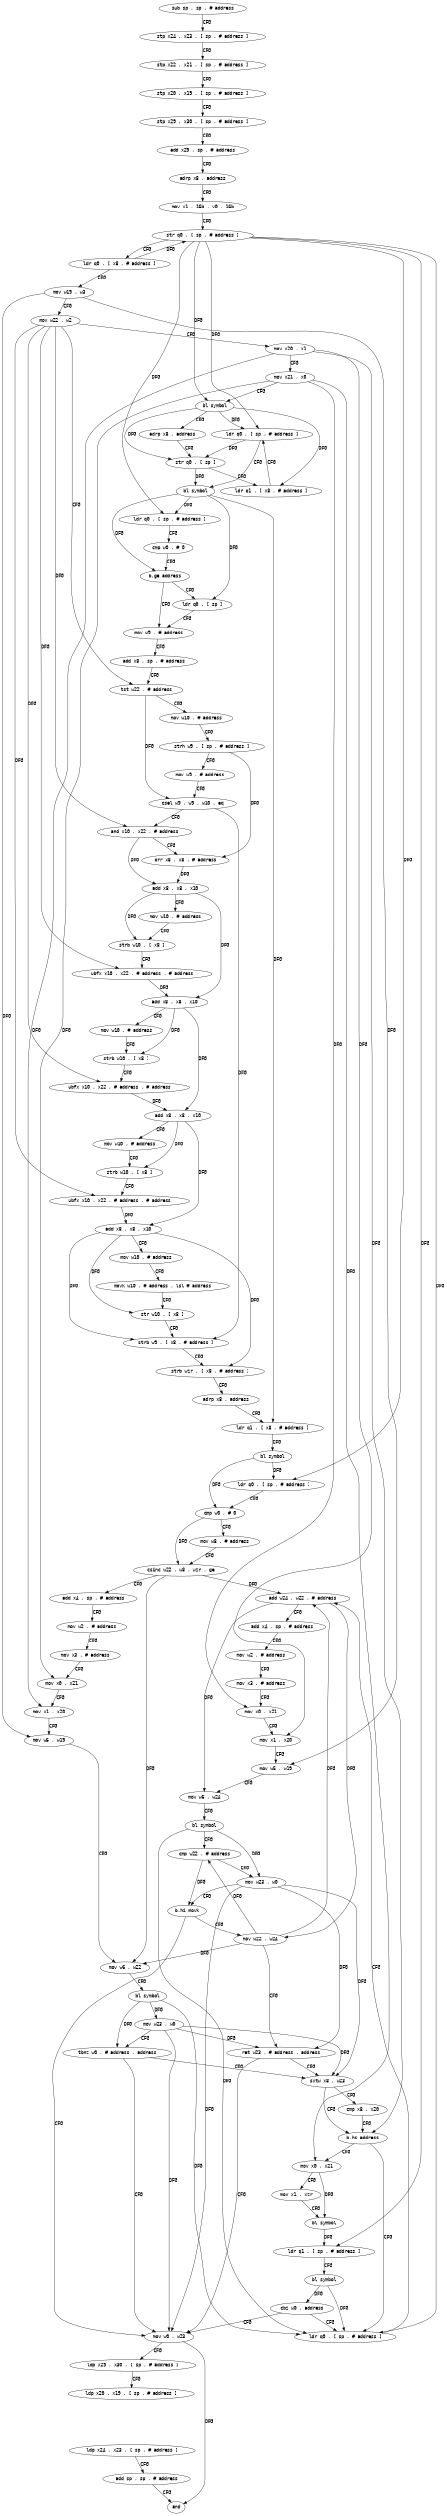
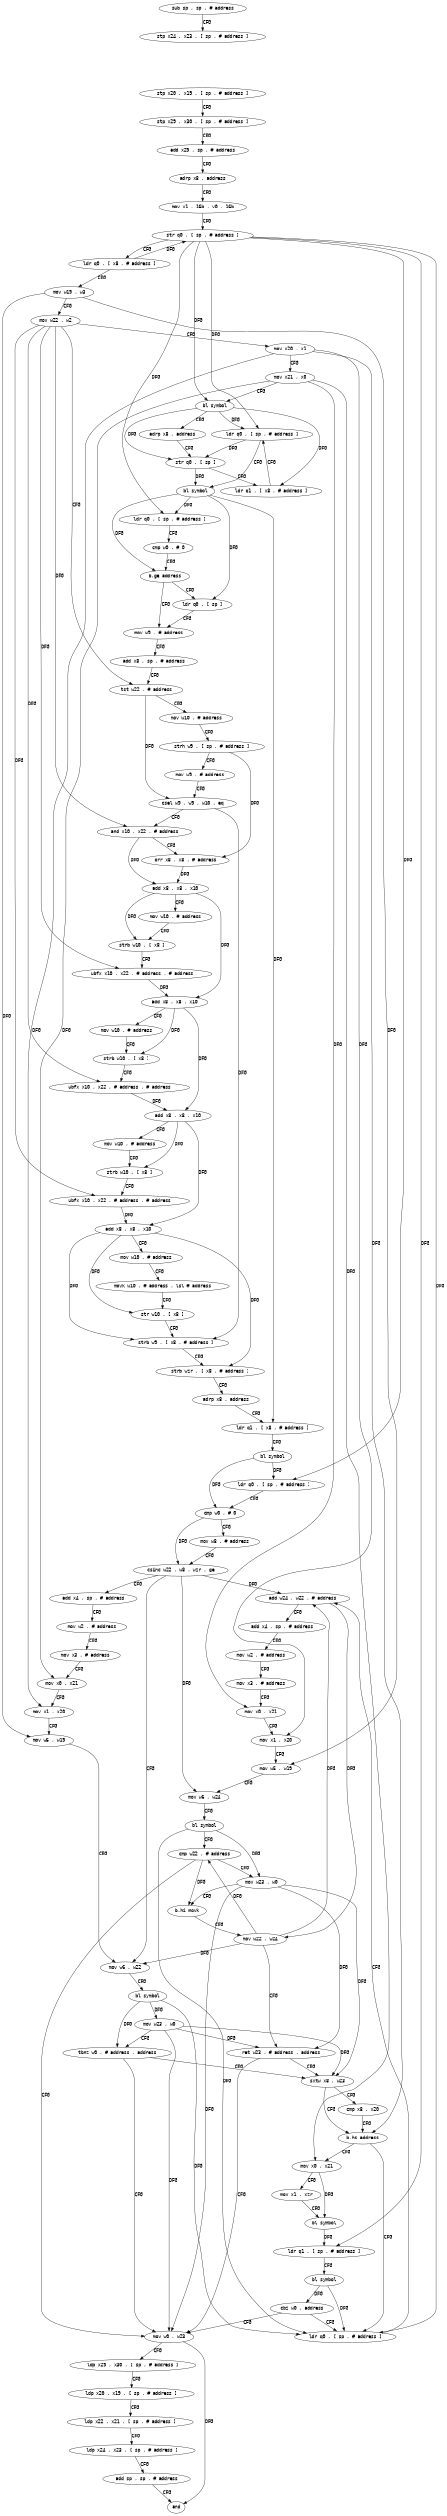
(203, 65) -> none
(209, 1681) -> (182, 1685)
(150, 1769) -> (150, 1769)
(55, 2131) -> (41, 2108)
none -> (130, 2422)
